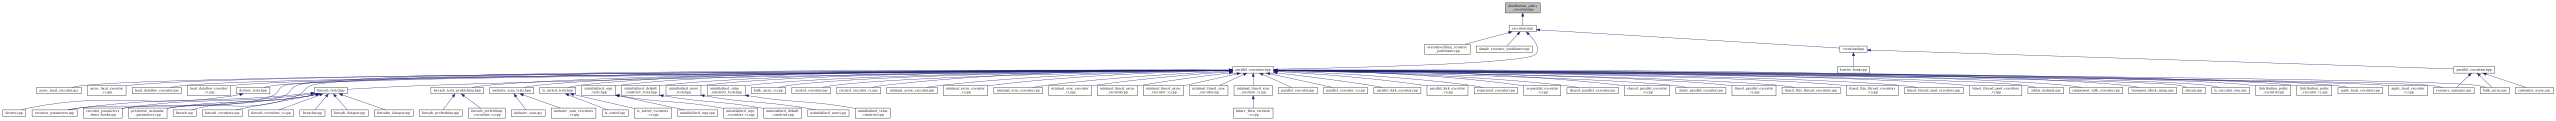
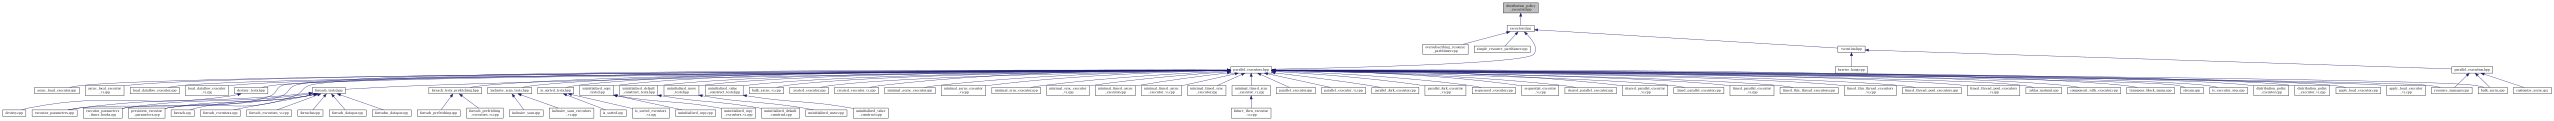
(148, 113) -> (147, 113)
